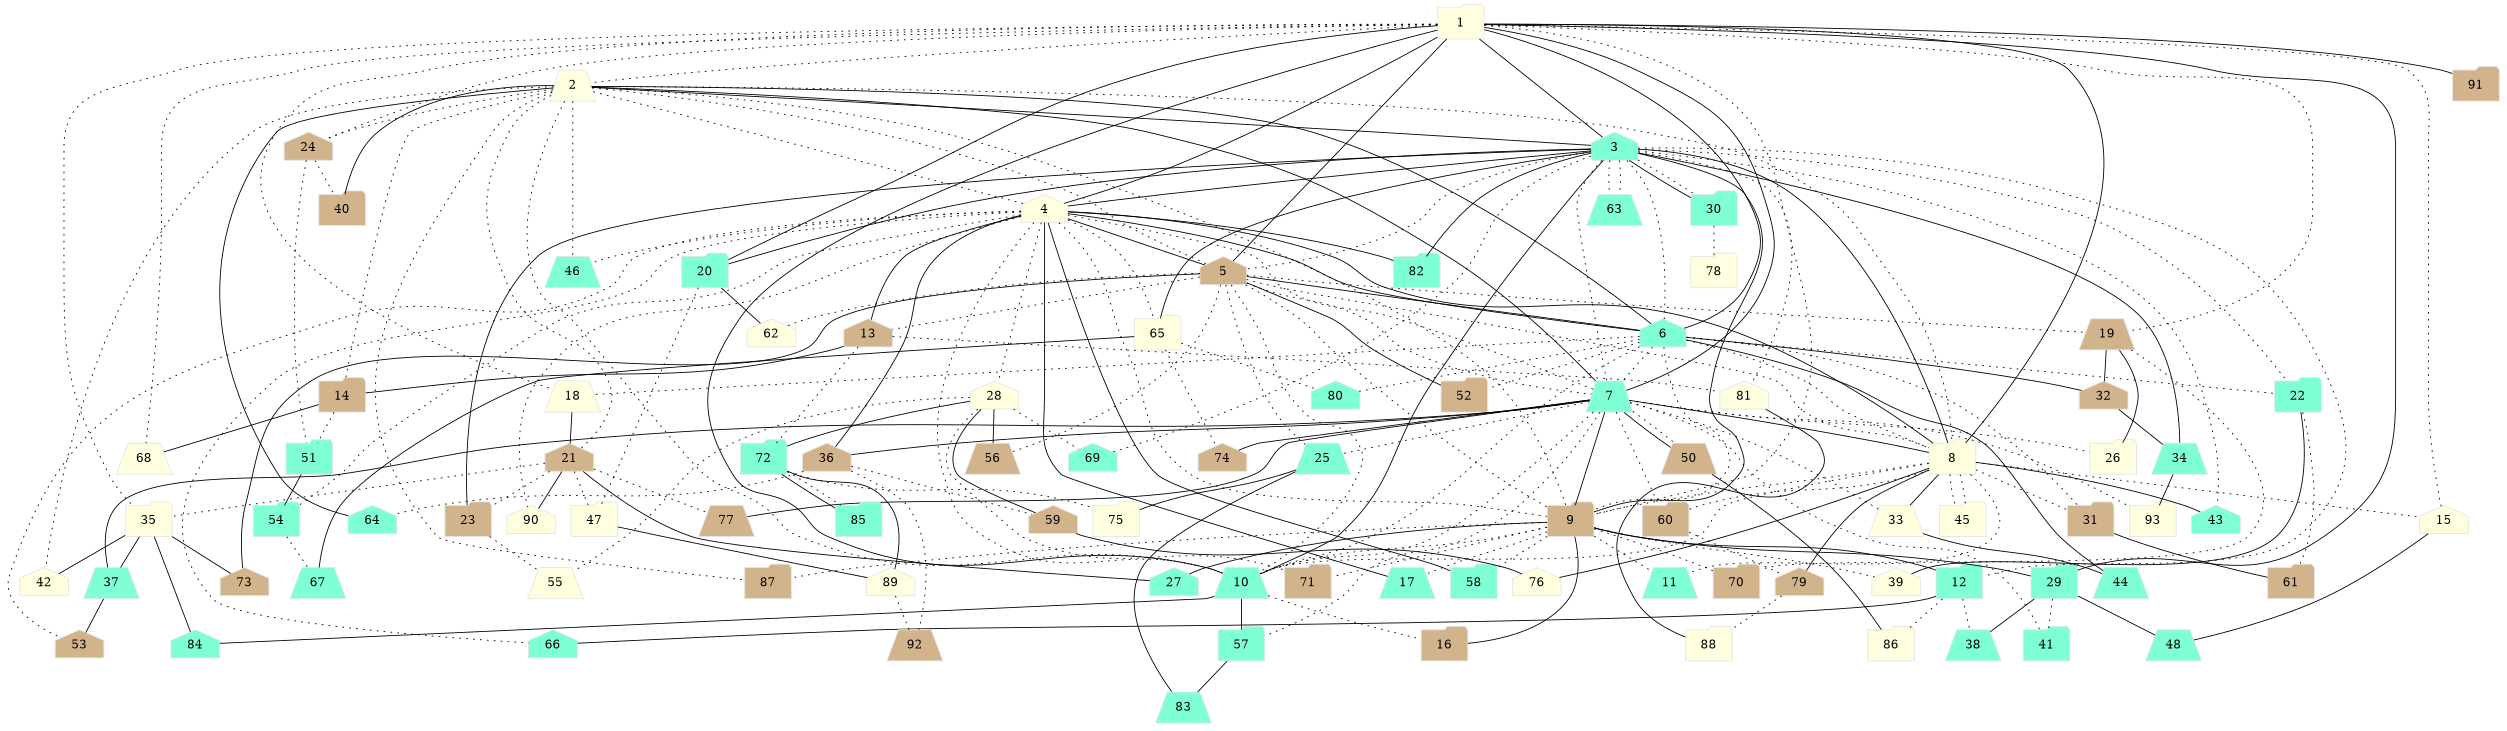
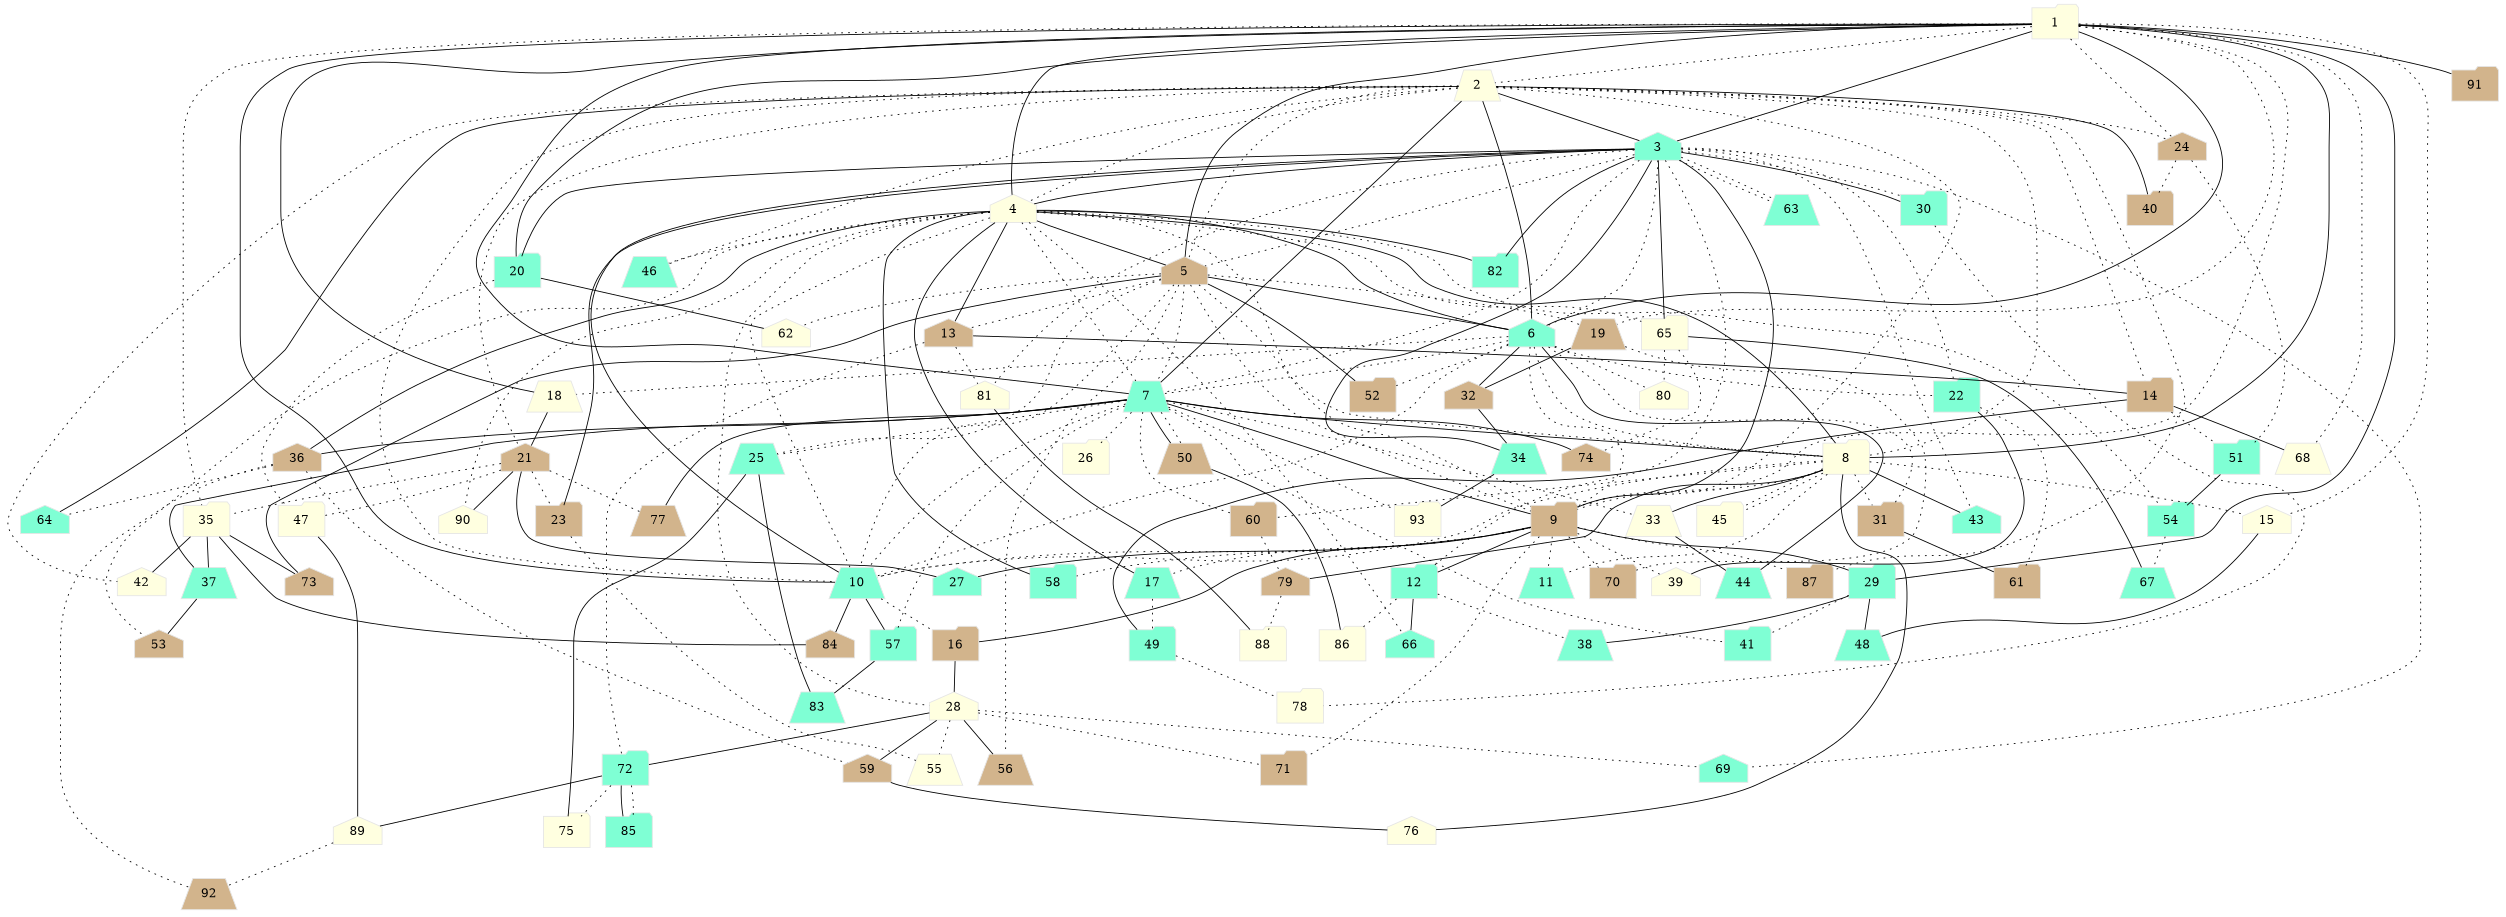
(514, 57) -> (656, 64)
(1841, 241) -> none
(2138, 396) -> none
(1336, 397) -> (1664, 397)
(195, 645) -> (830, 645)
none -> (1153, 645)
none -> (955, 677)
